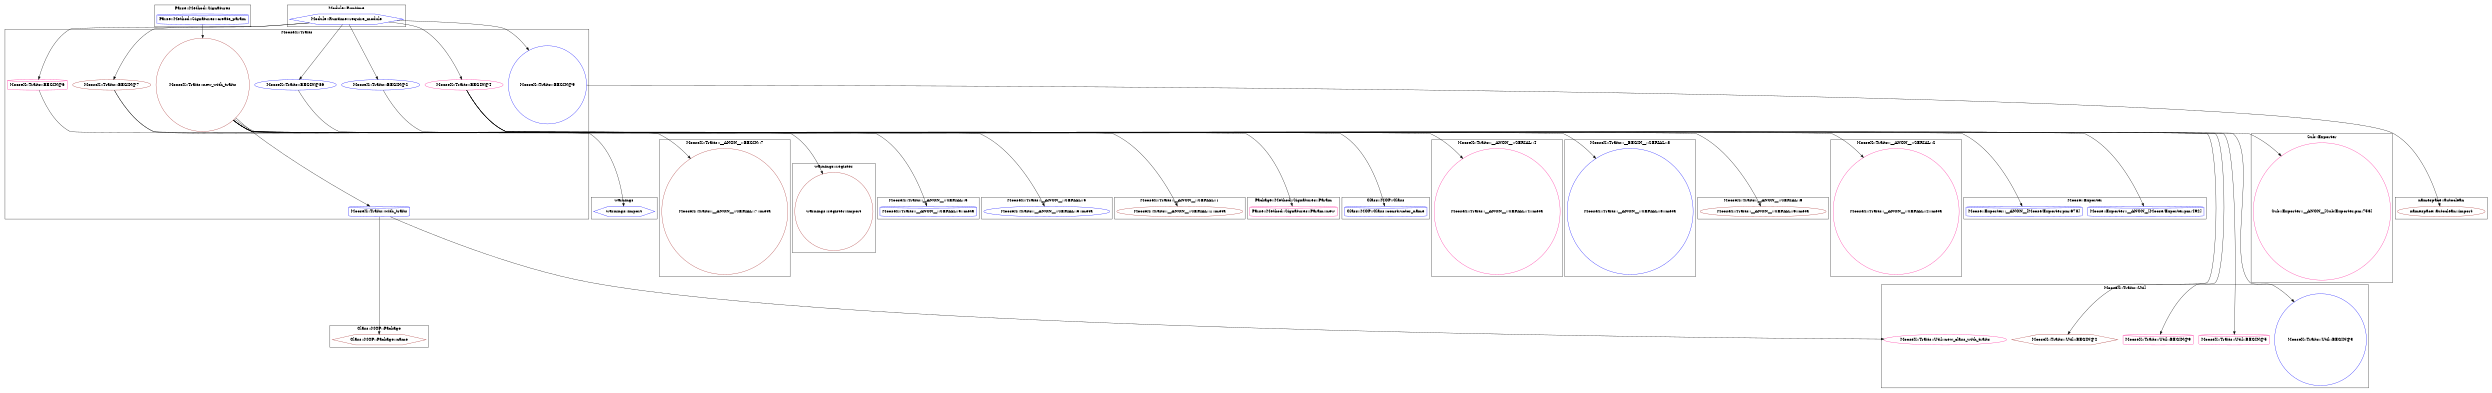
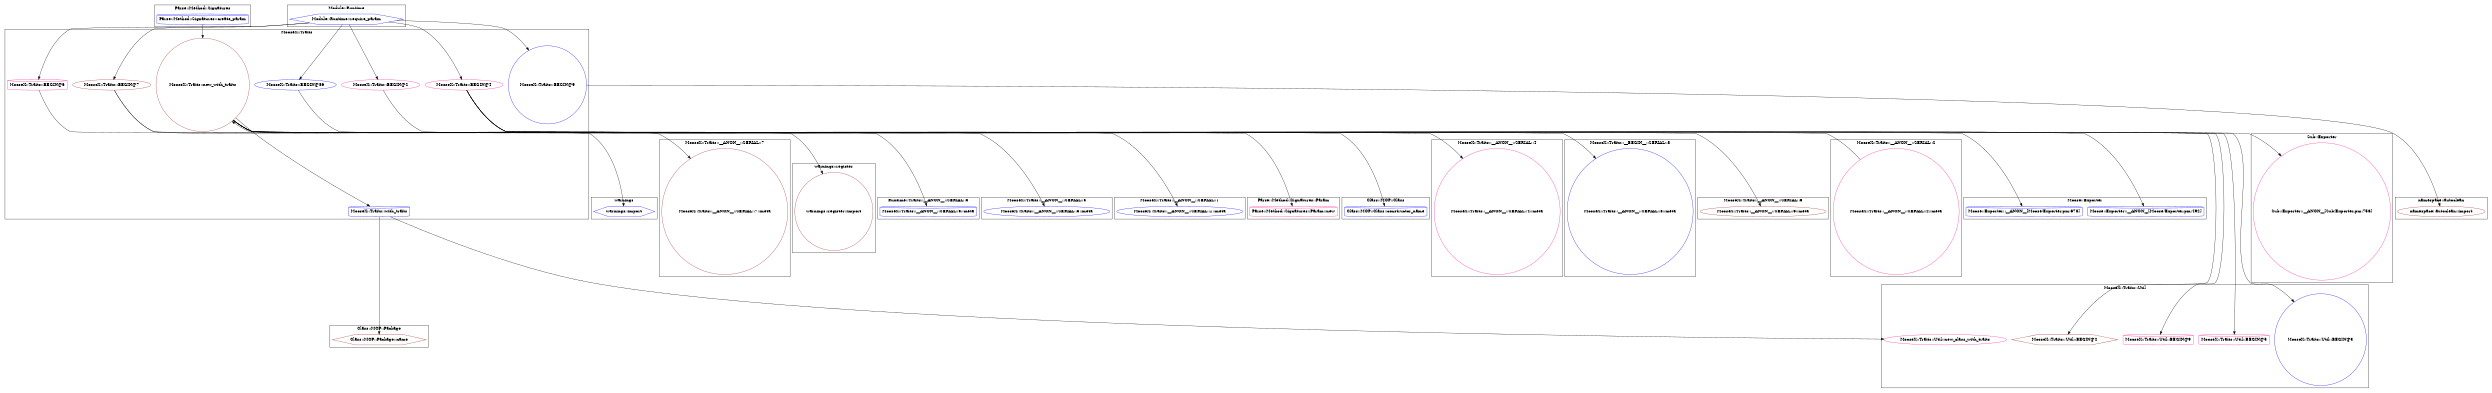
(346, 19) -> (346, 19)
(381, 85) -> (381, 85)
(1050, 132) -> (1051, 132)
(725, 143) -> (725, 143)
(928, 201) -> (928, 201)
(1294, 201) -> (1294, 201)
(1180, 211) -> (1180, 211)
